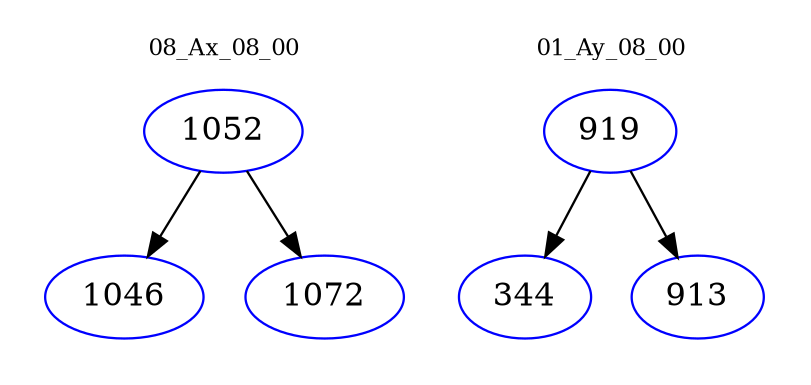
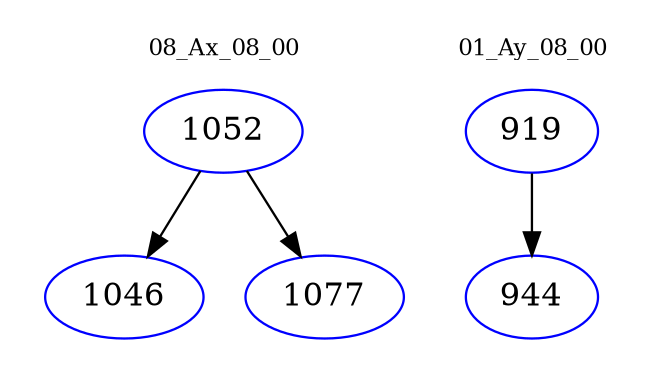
(325, 297) -> (325, 297)
(525, 297) -> (532, 297)
(698, 297) -> none
